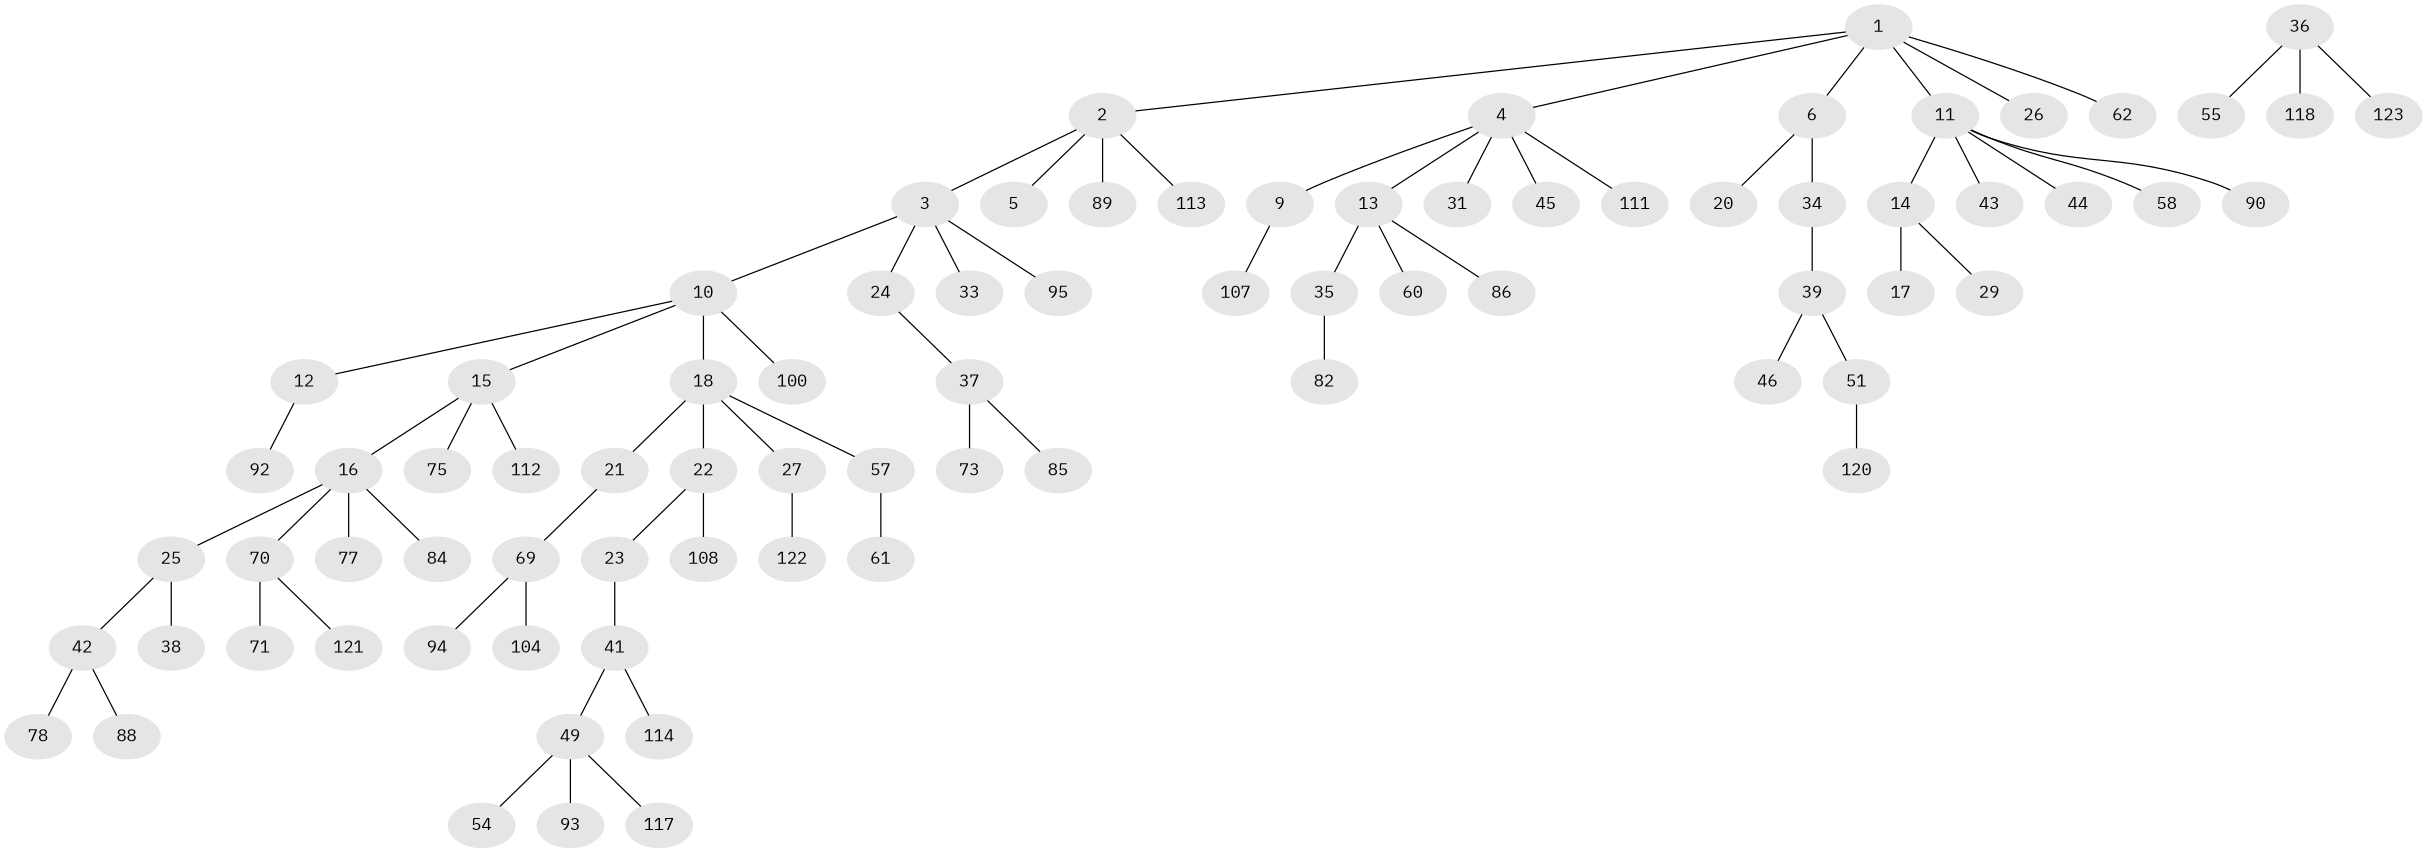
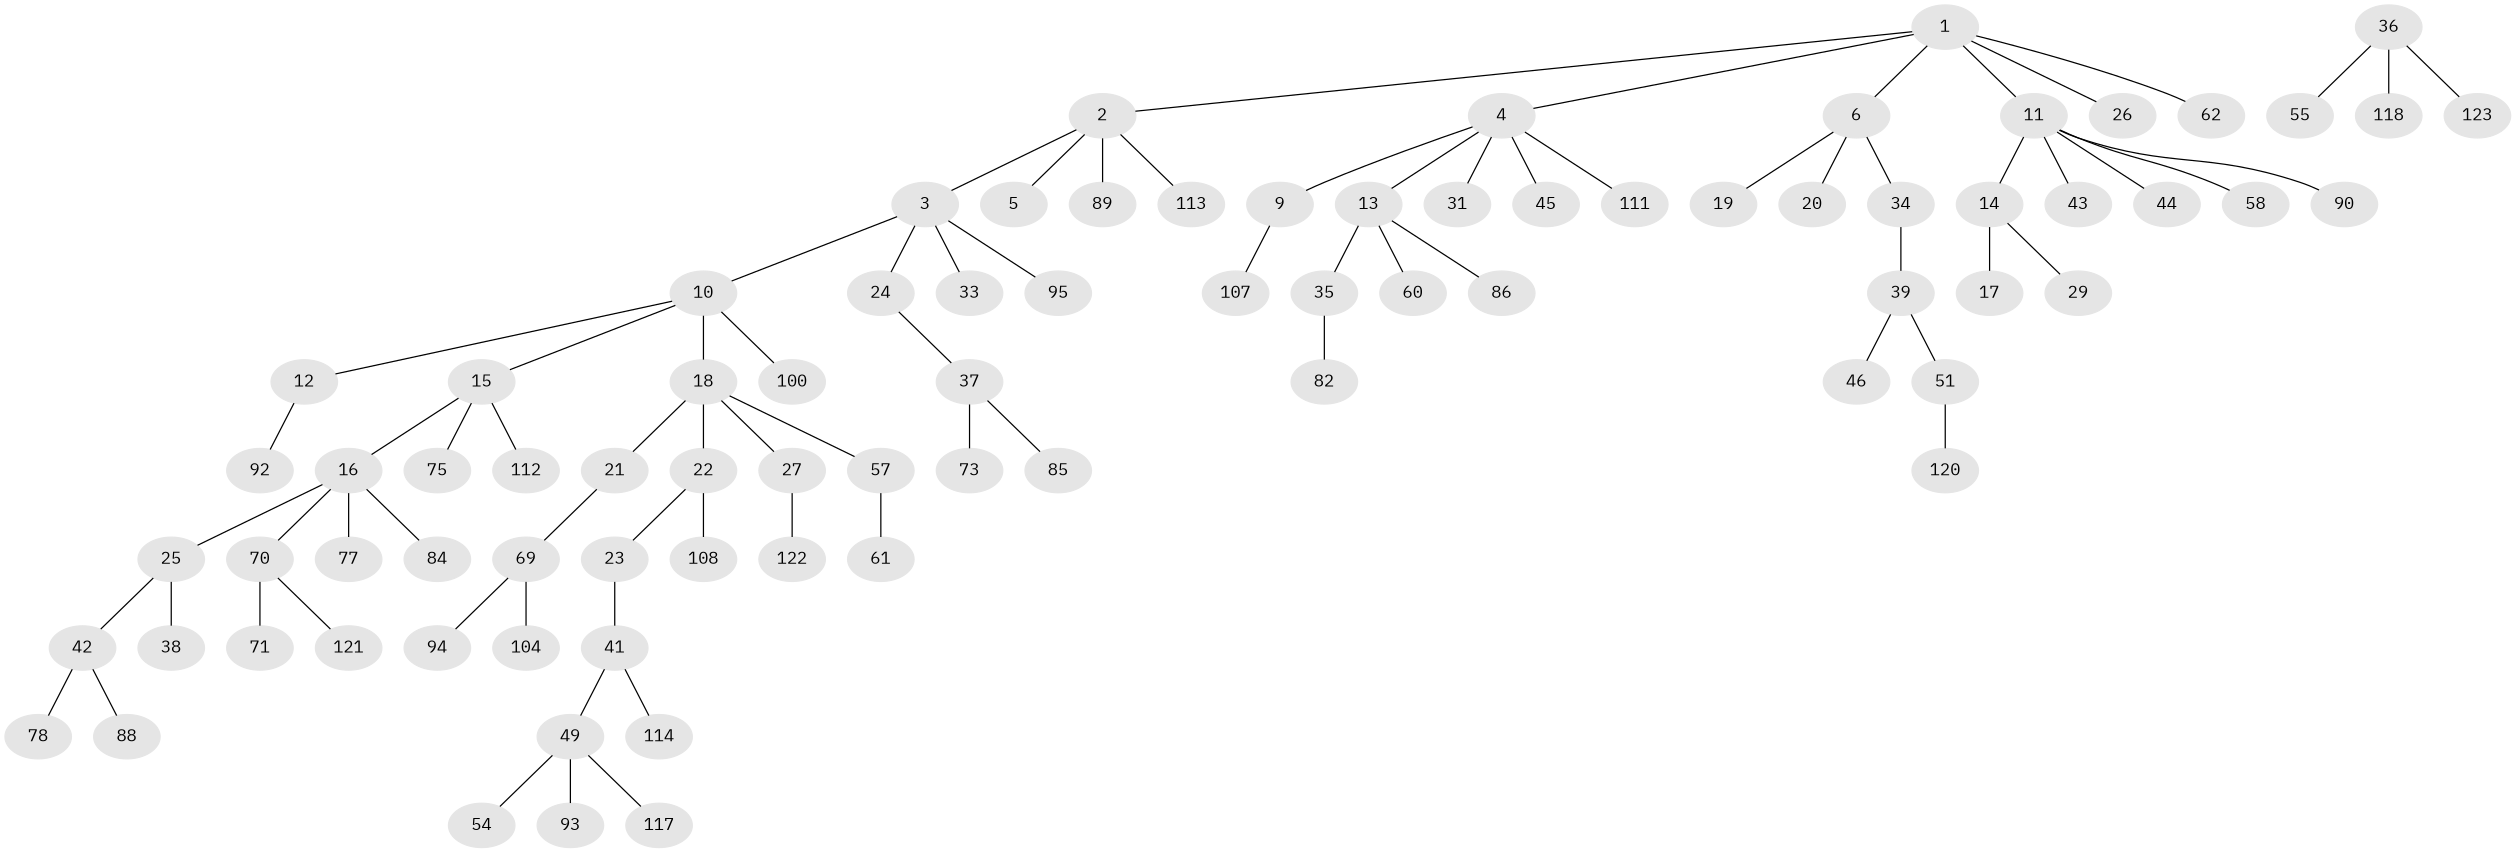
none -> (1723, 205)
